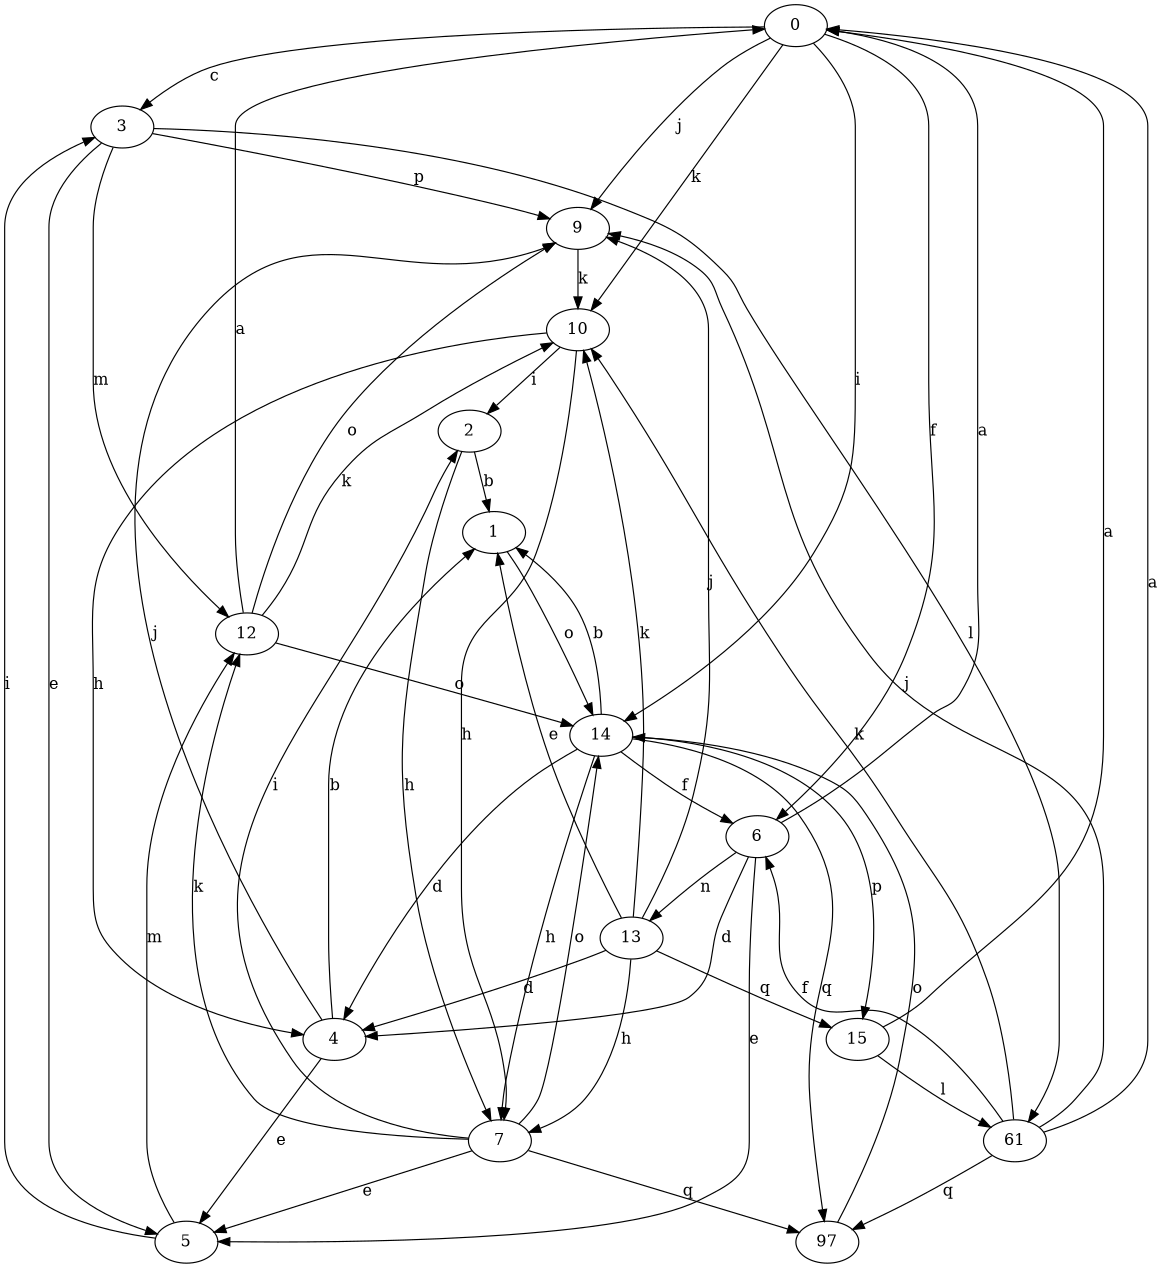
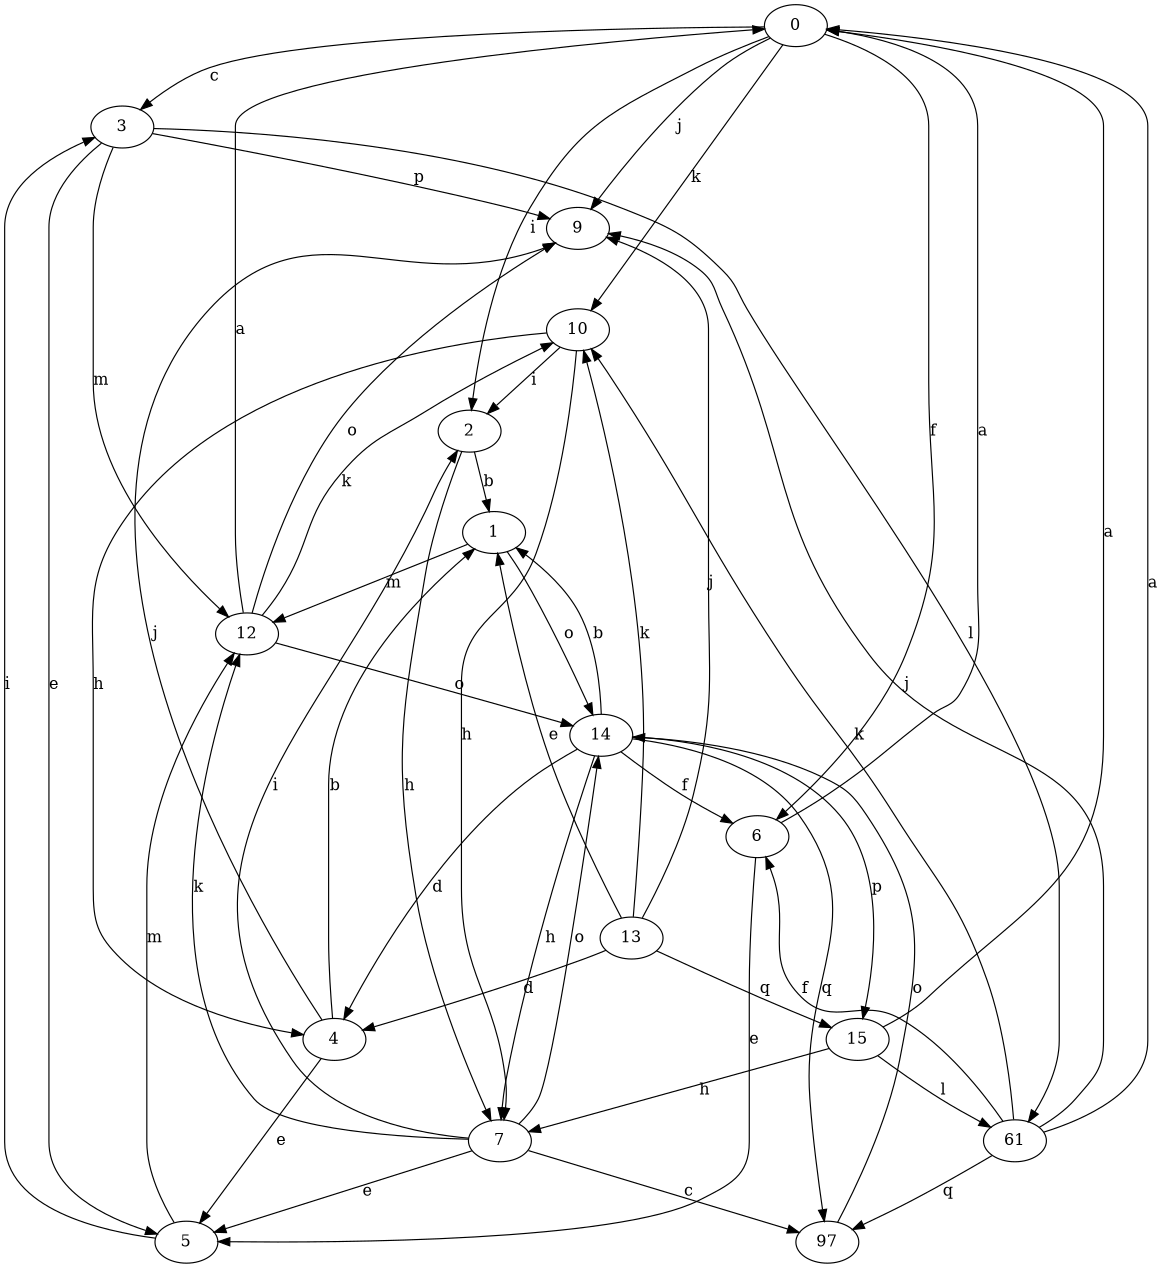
(578, 273) -> none
(855, 418) -> (558, 166)
none -> (376, 581)
(697, 882) -> none
(611, 1015) -> none
(609, 1058) -> (685, 1089)
(689, 1191) -> (689, 1191)
